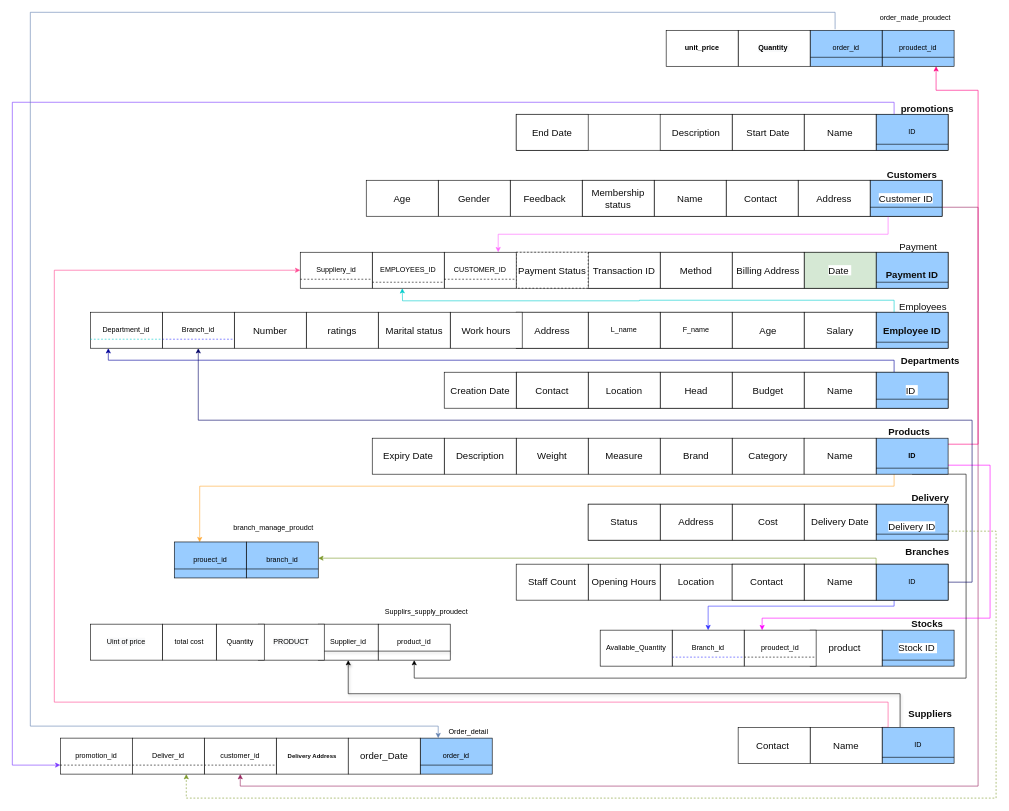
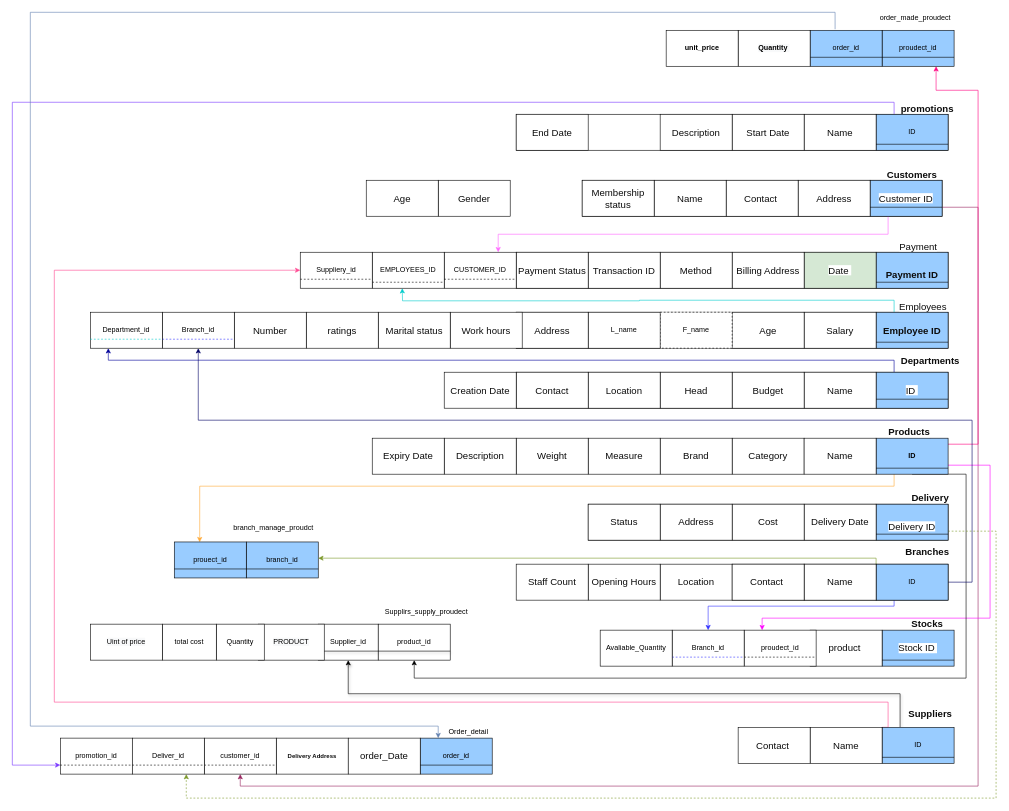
(546, 198) -> none
(552, 270) -> (552, 270)
(696, 330) -> (696, 330)
